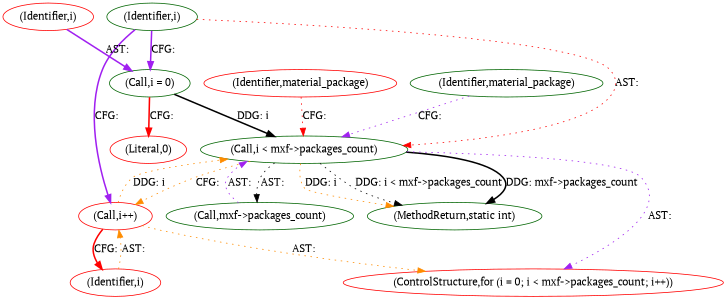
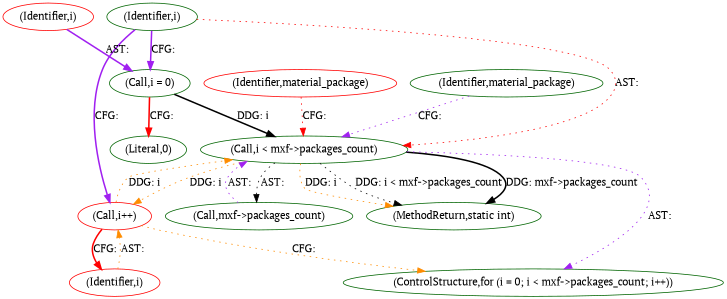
(148, 150) -> (148, 150)
(209, 183) -> (206, 183)
(305, 249) -> (305, 249)
(533, 283) -> (533, 283)
